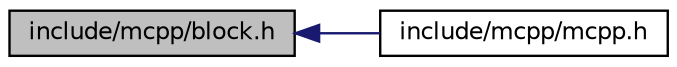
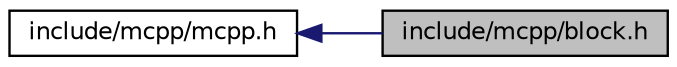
(350, 33) -> (352, 33)
